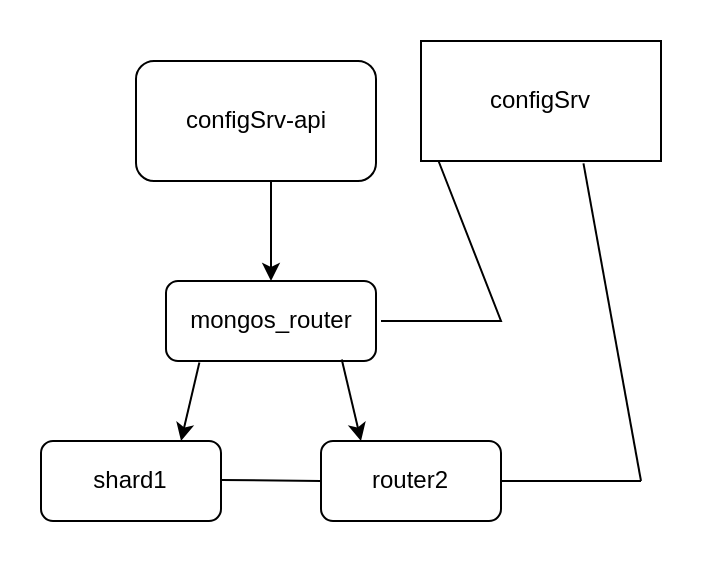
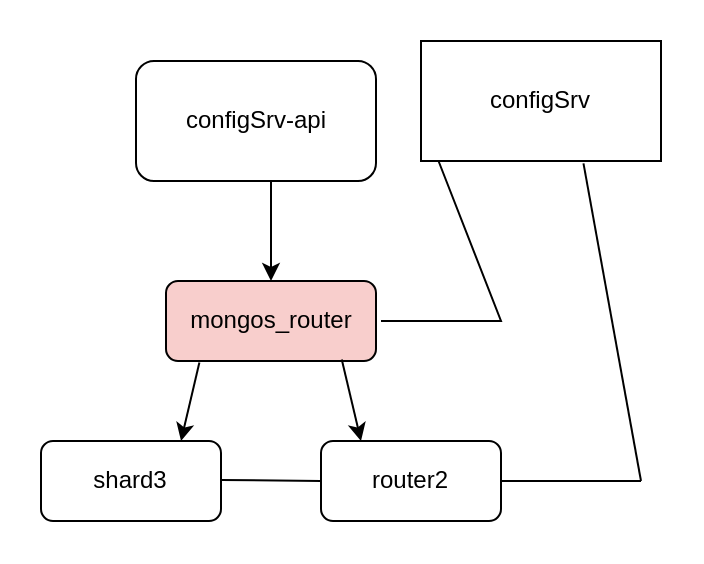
(271, 321) -> (271, 321)
(131, 481) -> (131, 481)
